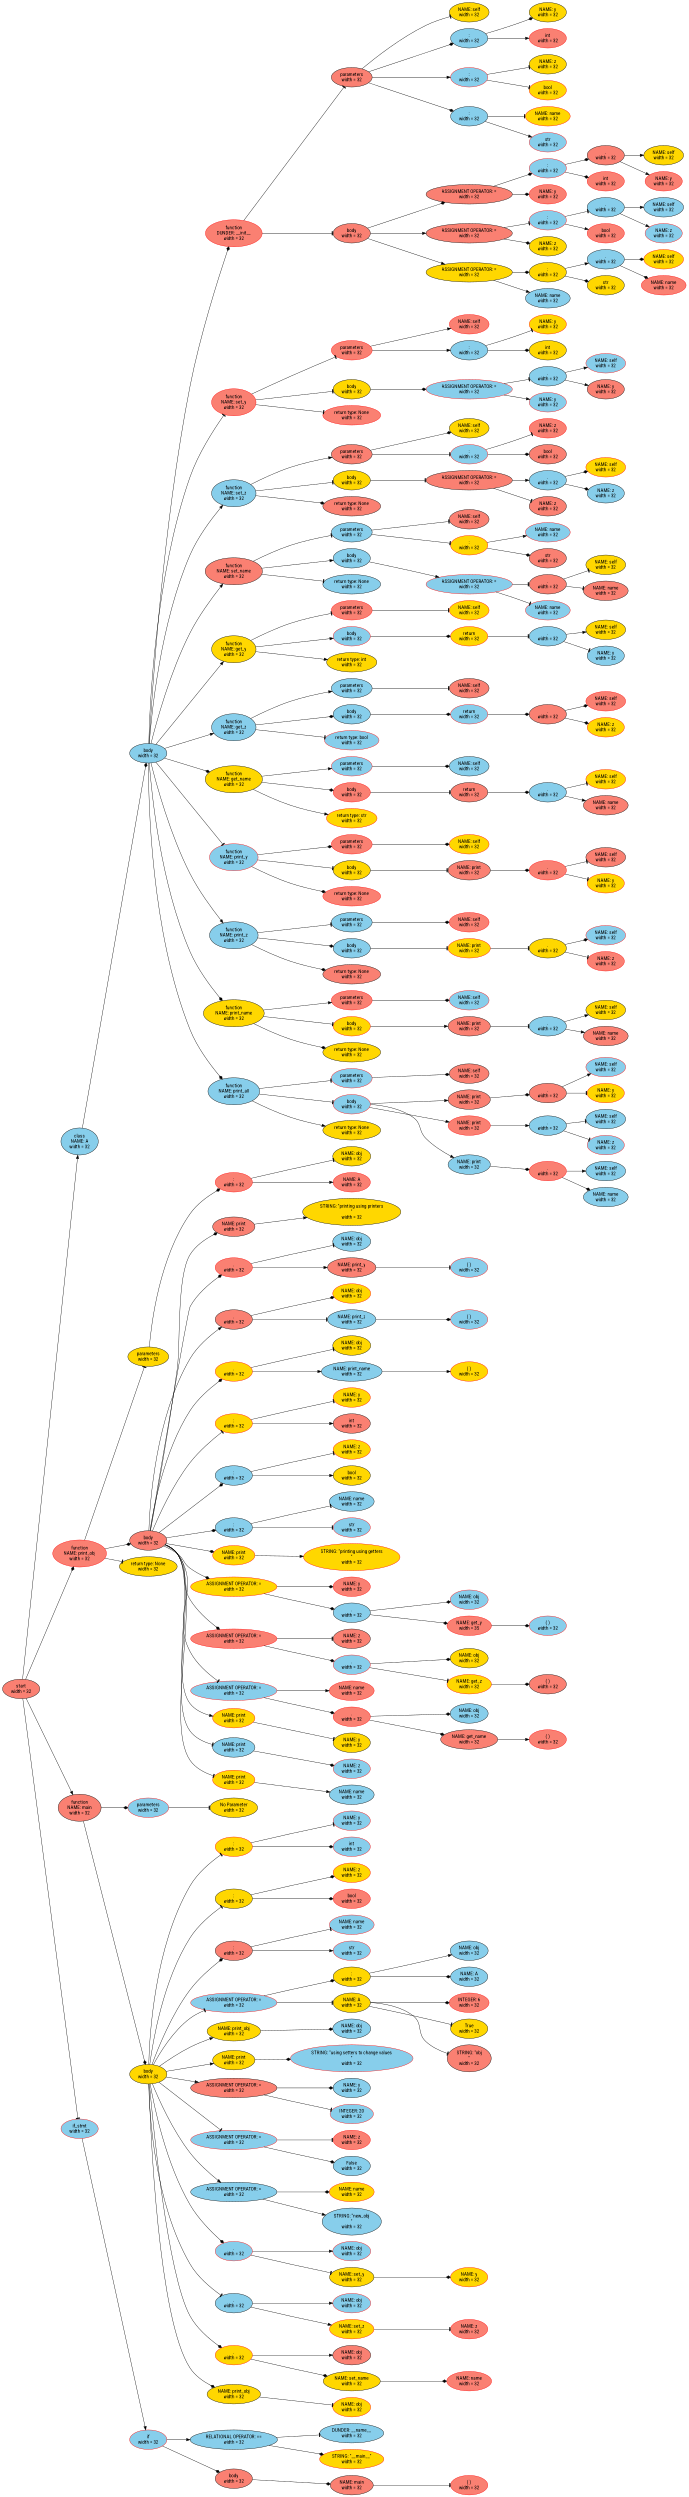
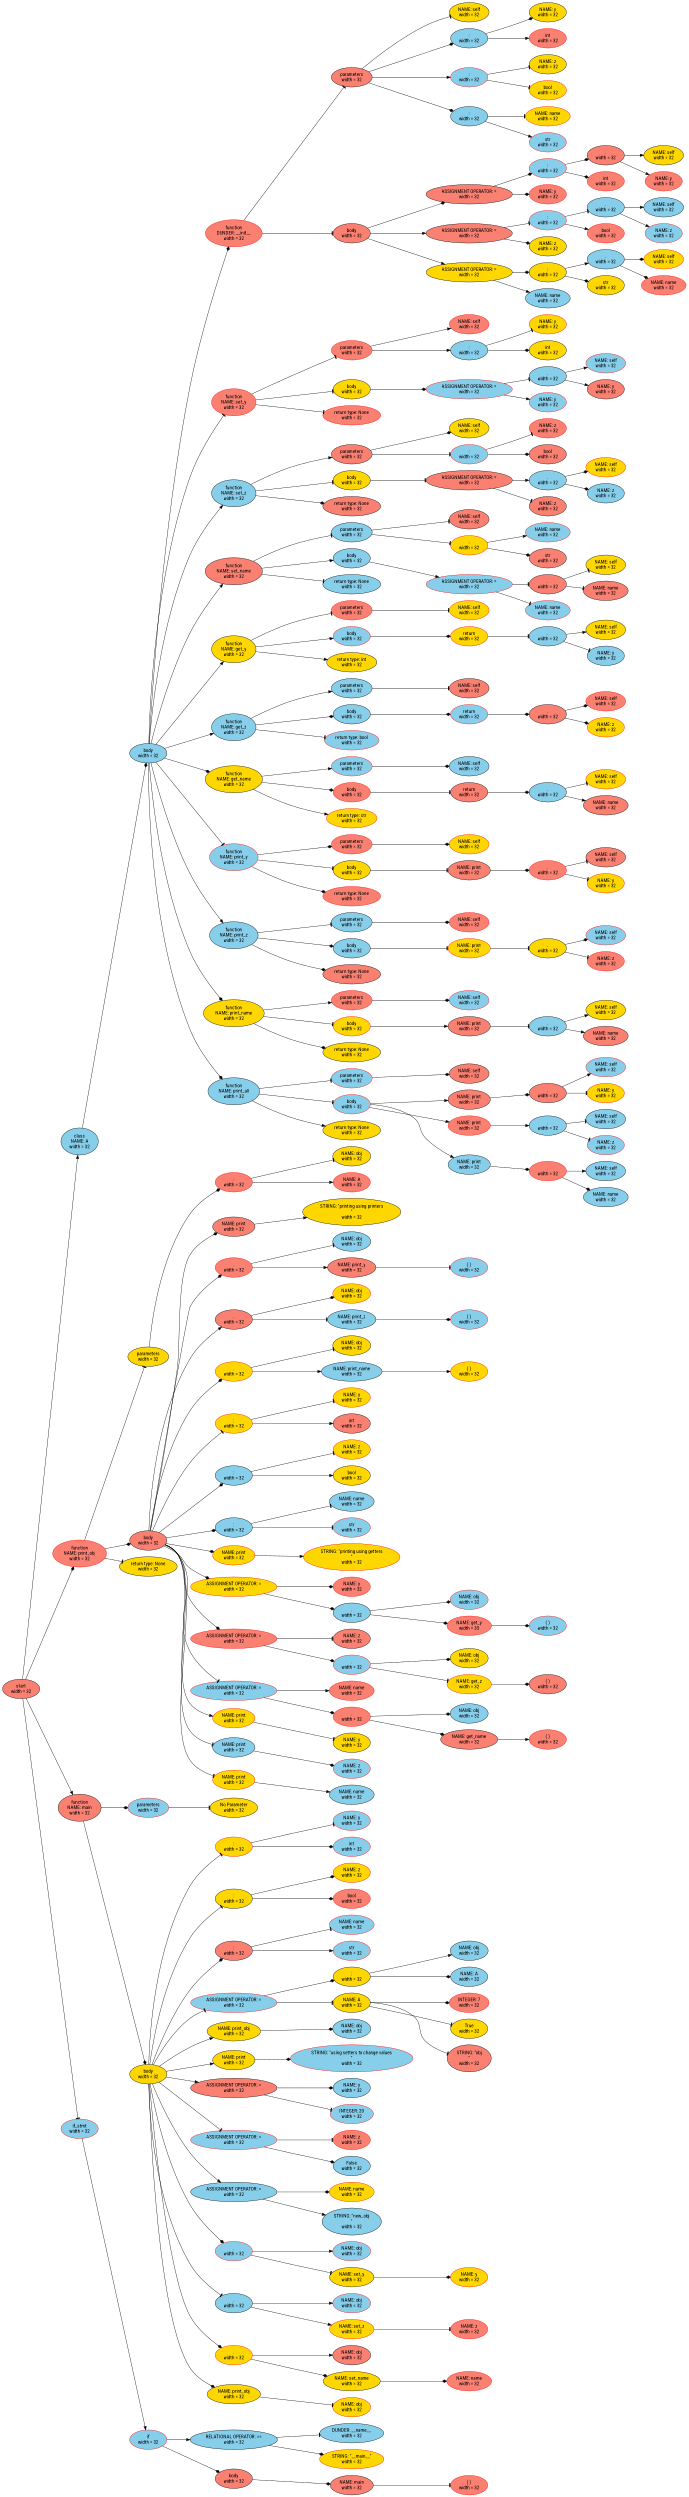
(469, 2003) -> (469, 2003)
